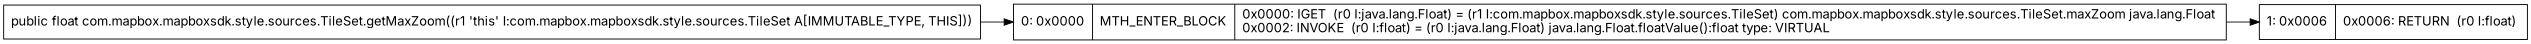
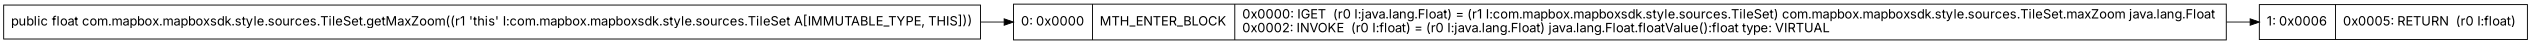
(2431, 22) -> (2431, 22)
